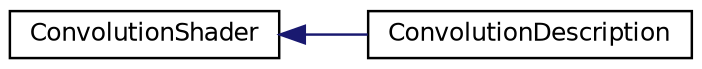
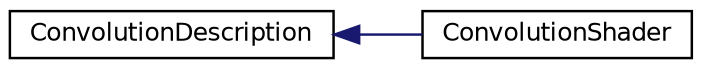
(336, 35) -> (391, 35)
